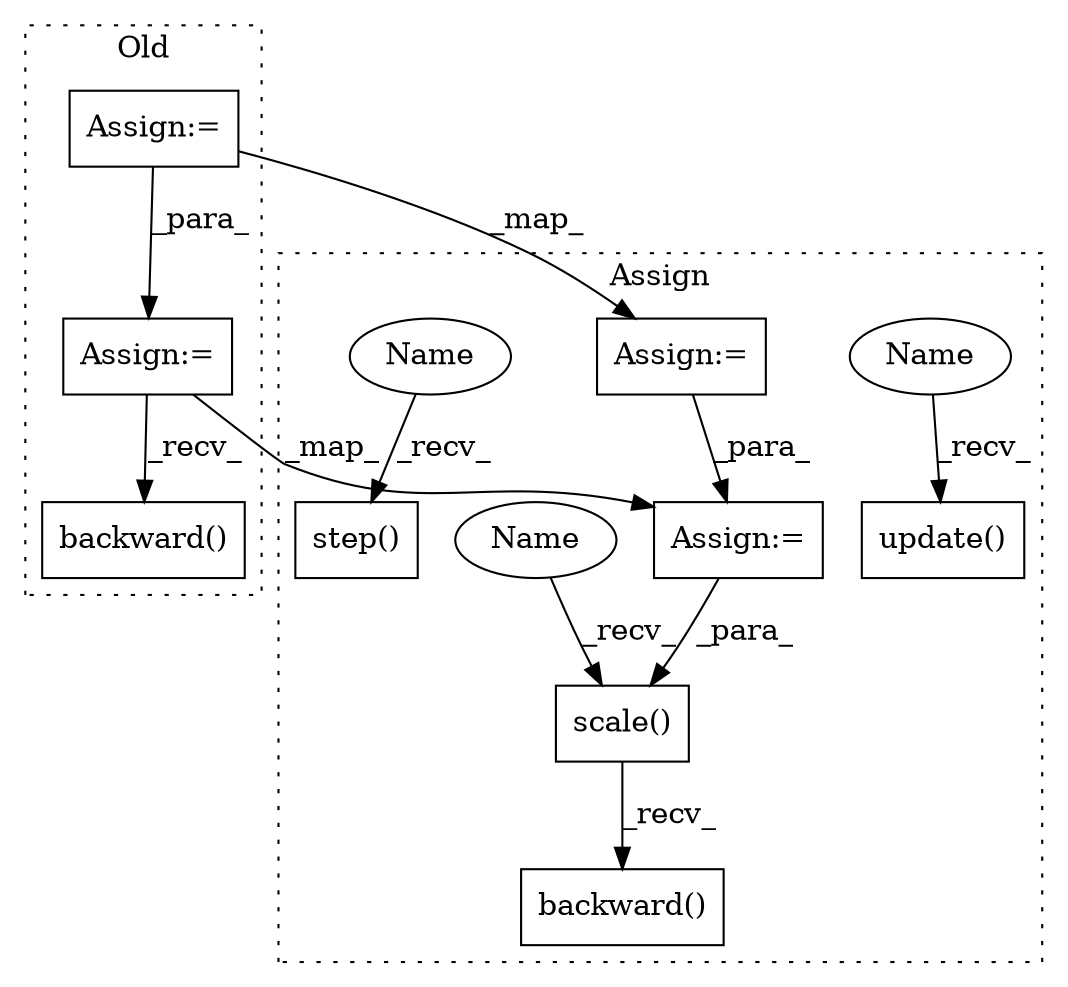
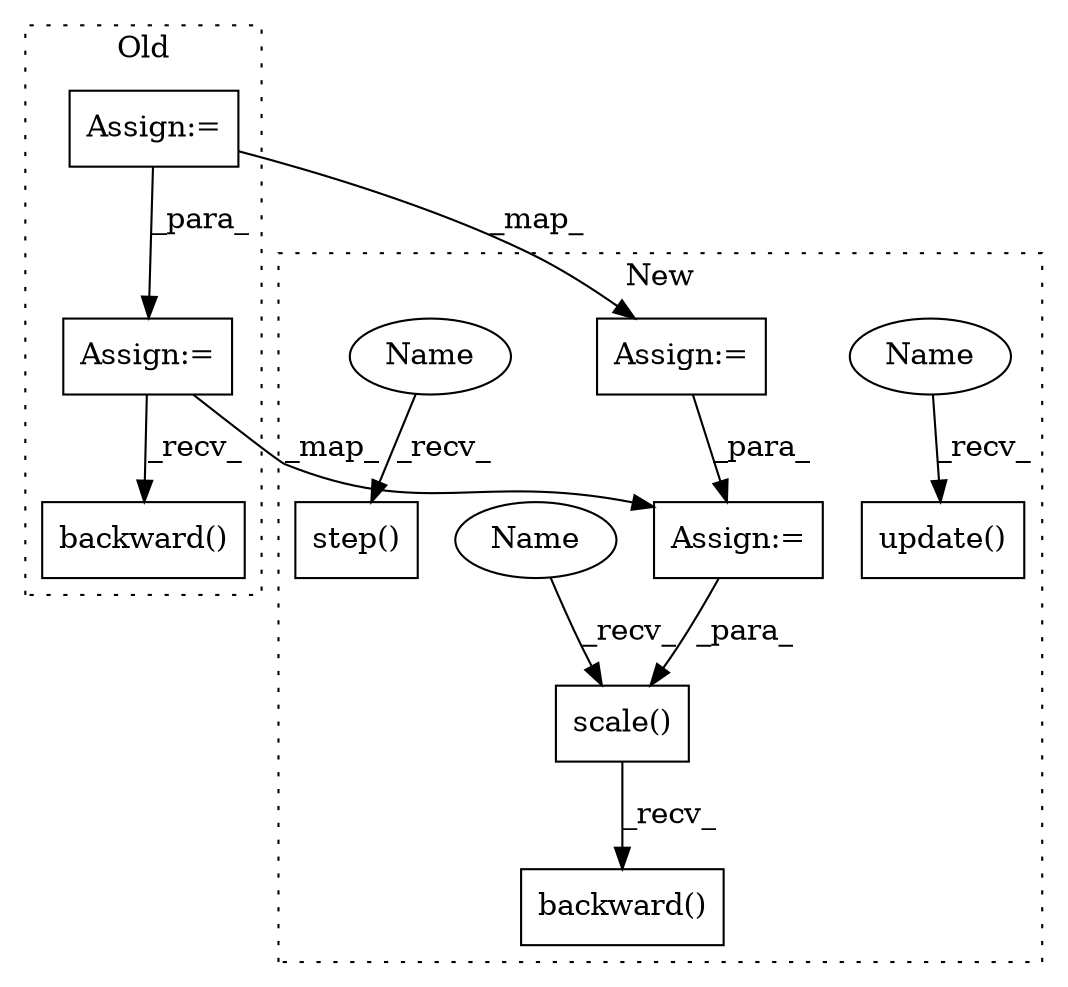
(660, 277) -> (660, 277)
